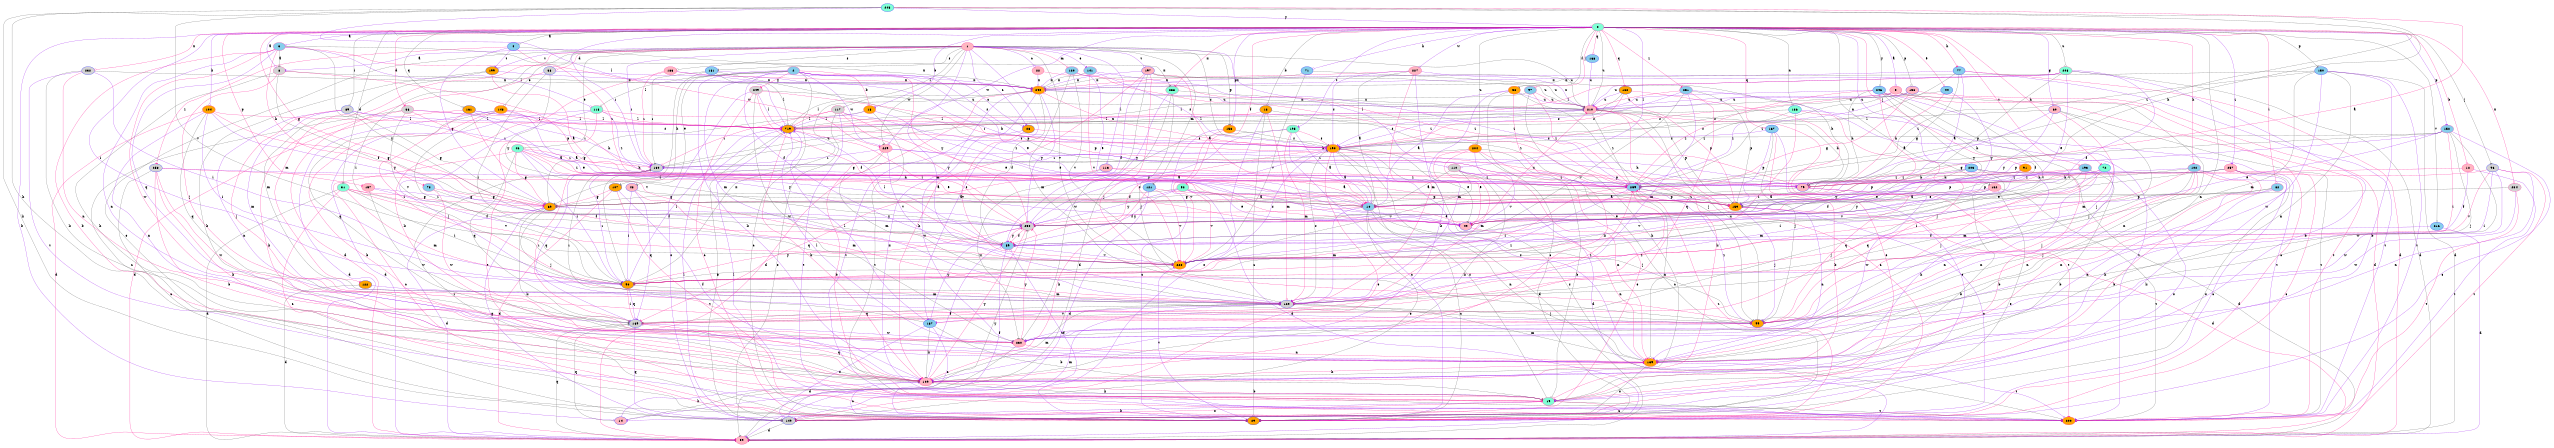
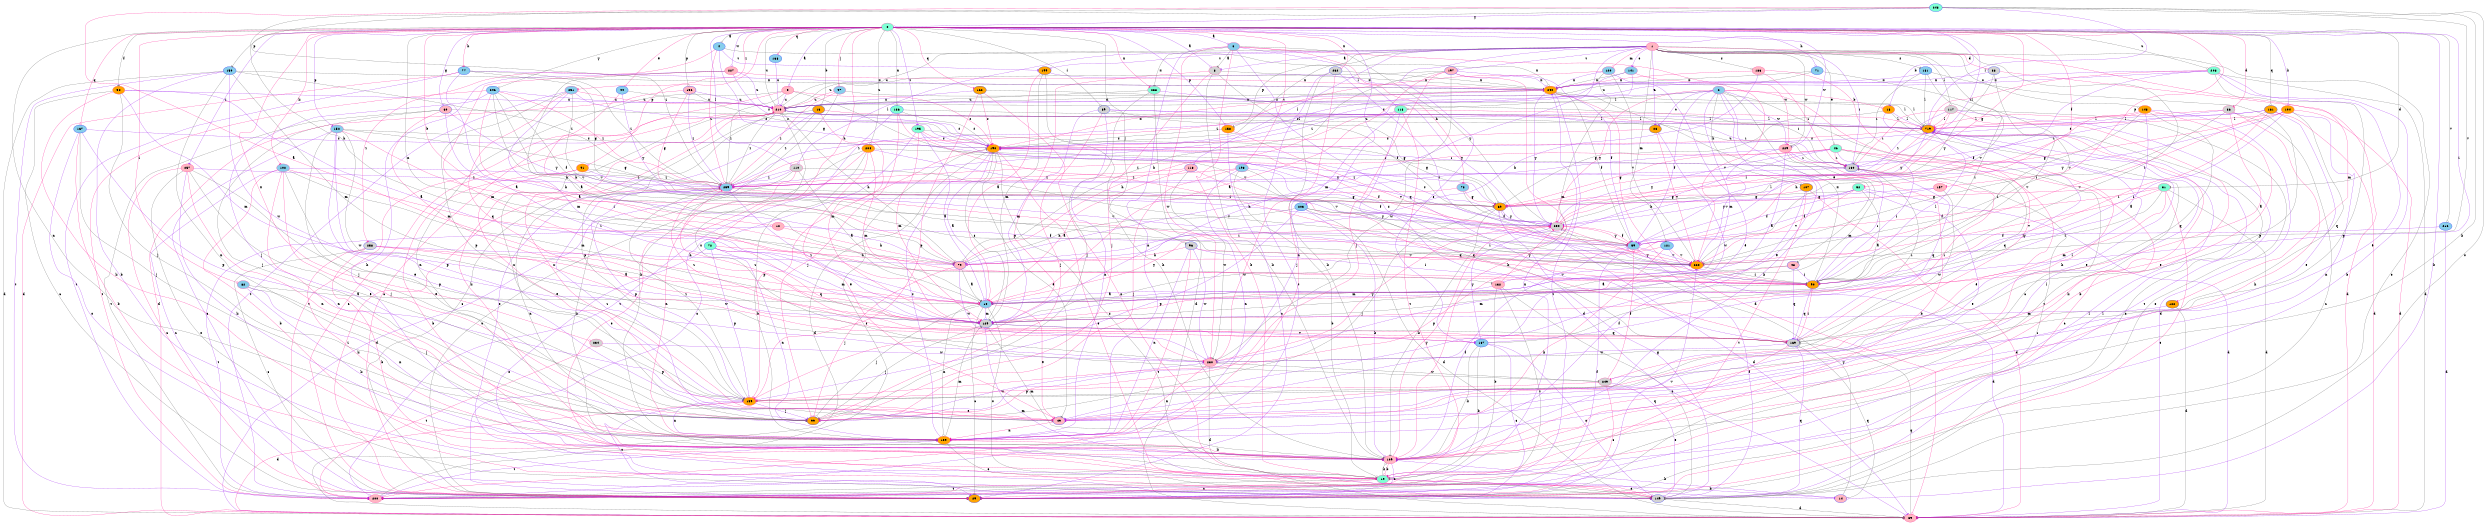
(1038, 71) -> none
(1883, 100) -> (652, 100)
(1577, 214) -> none
(23, 217) -> (2465, 255)
(1589, 228) -> (1588, 271)
(821, 245) -> (1407, 372)
(2069, 421) -> (375, 499)
